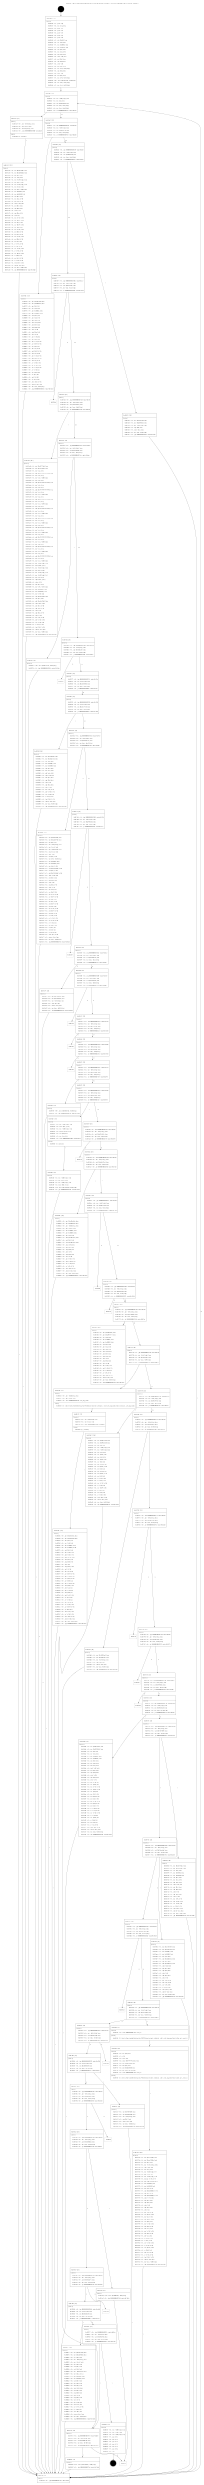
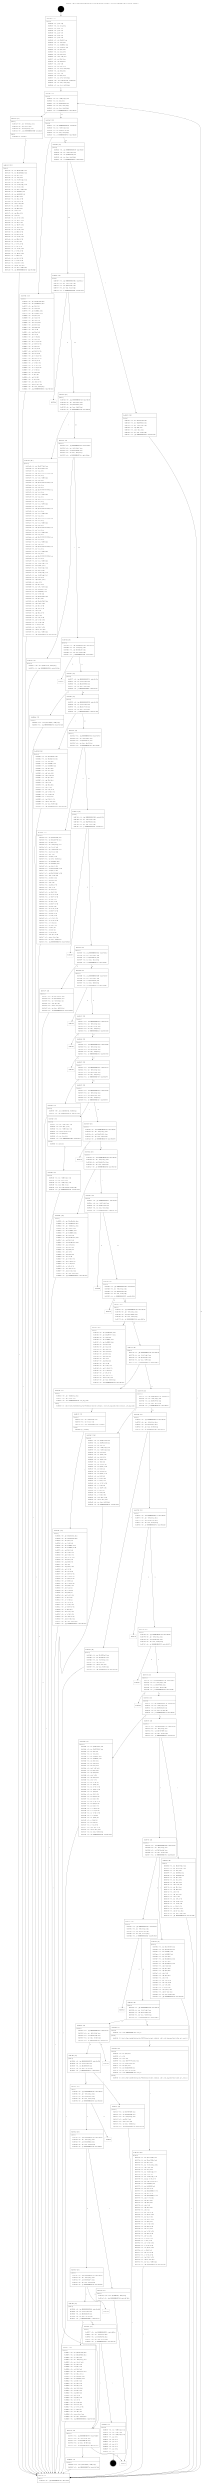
none -> (47, 721)
